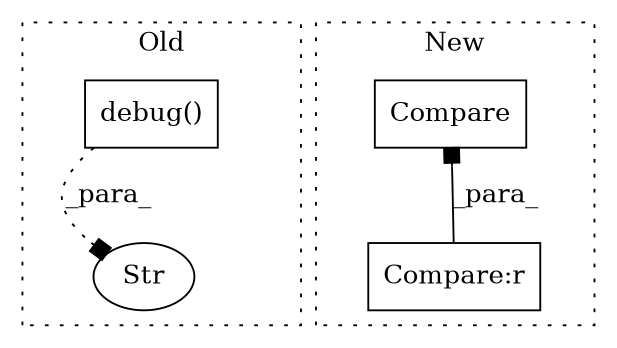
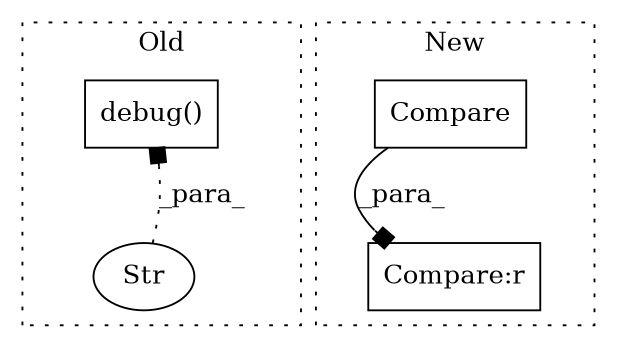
(62, 195) -> (159, 205)
(453, 205) -> (356, 186)
